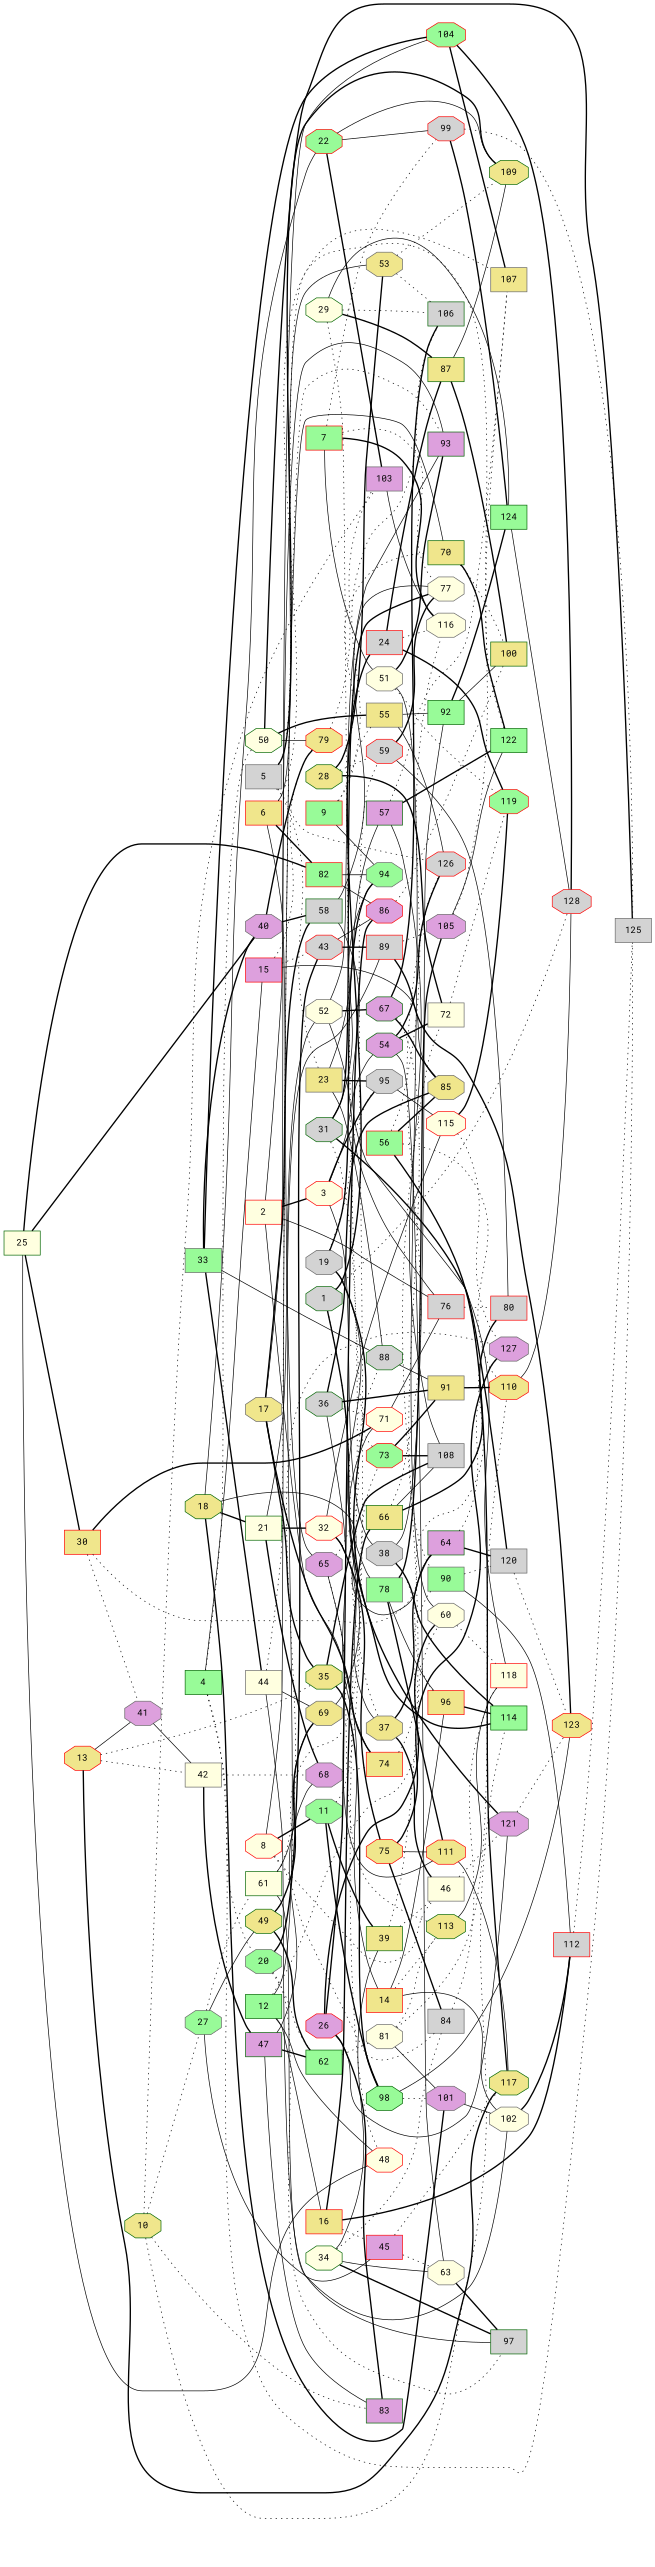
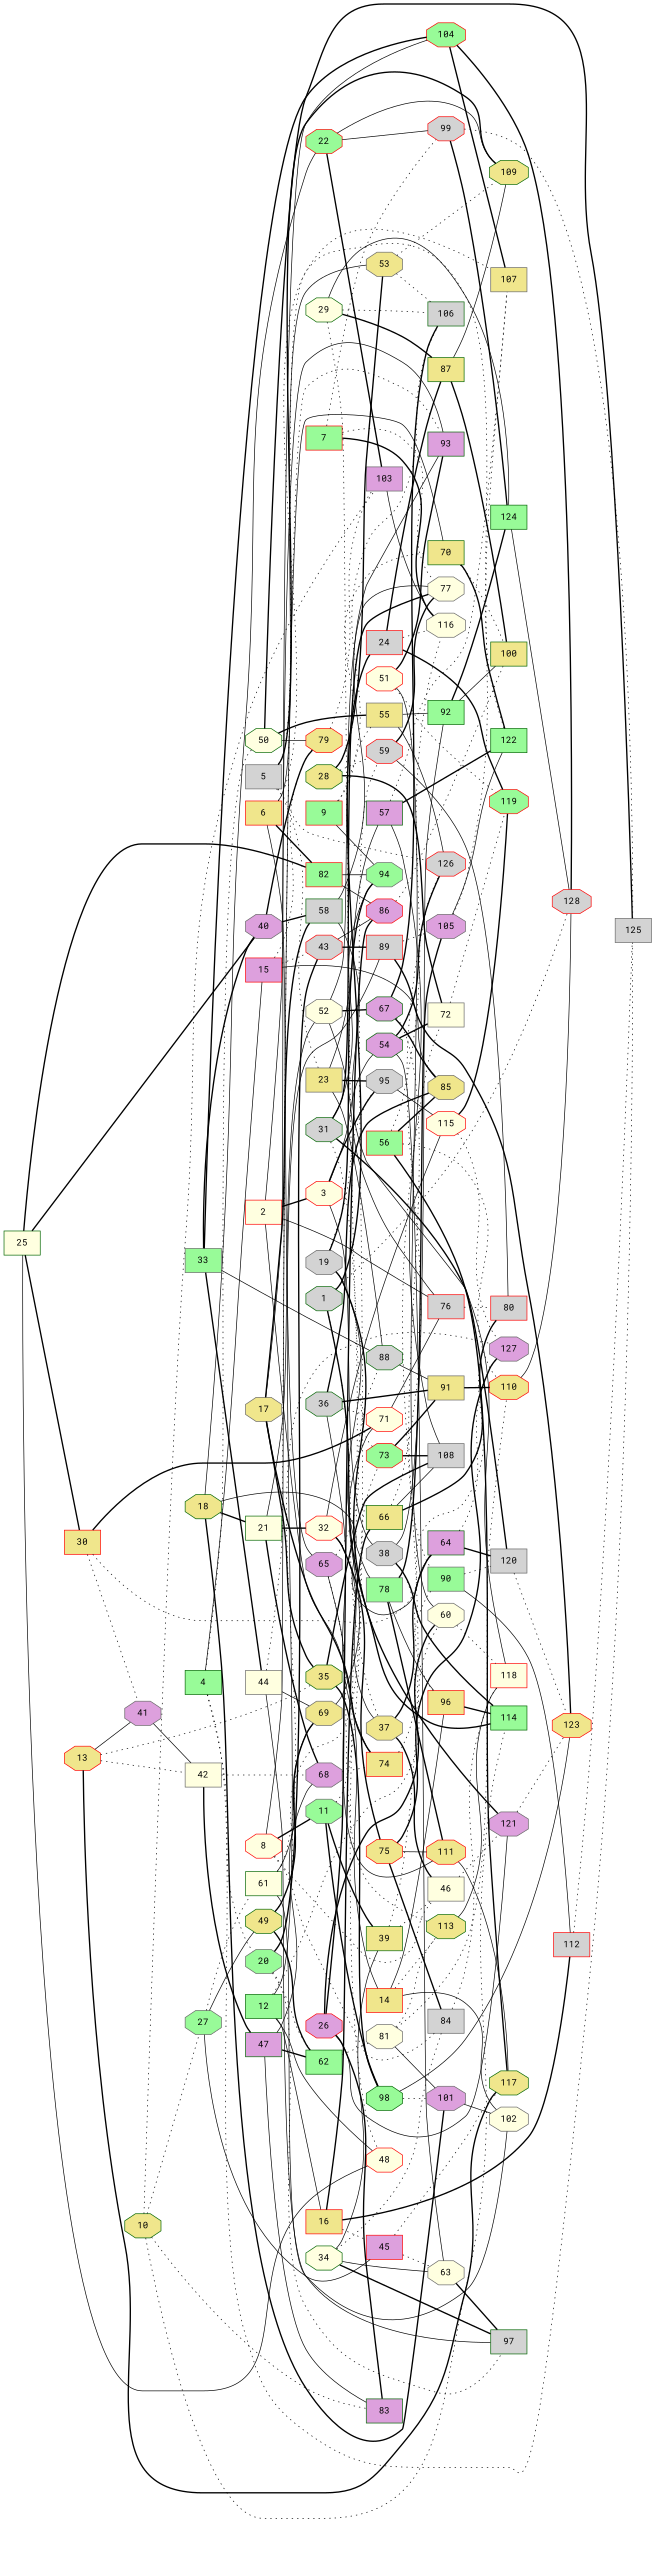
(335, 563) -> none
(384, 679) -> (384, 679)
(555, 2036) -> none
